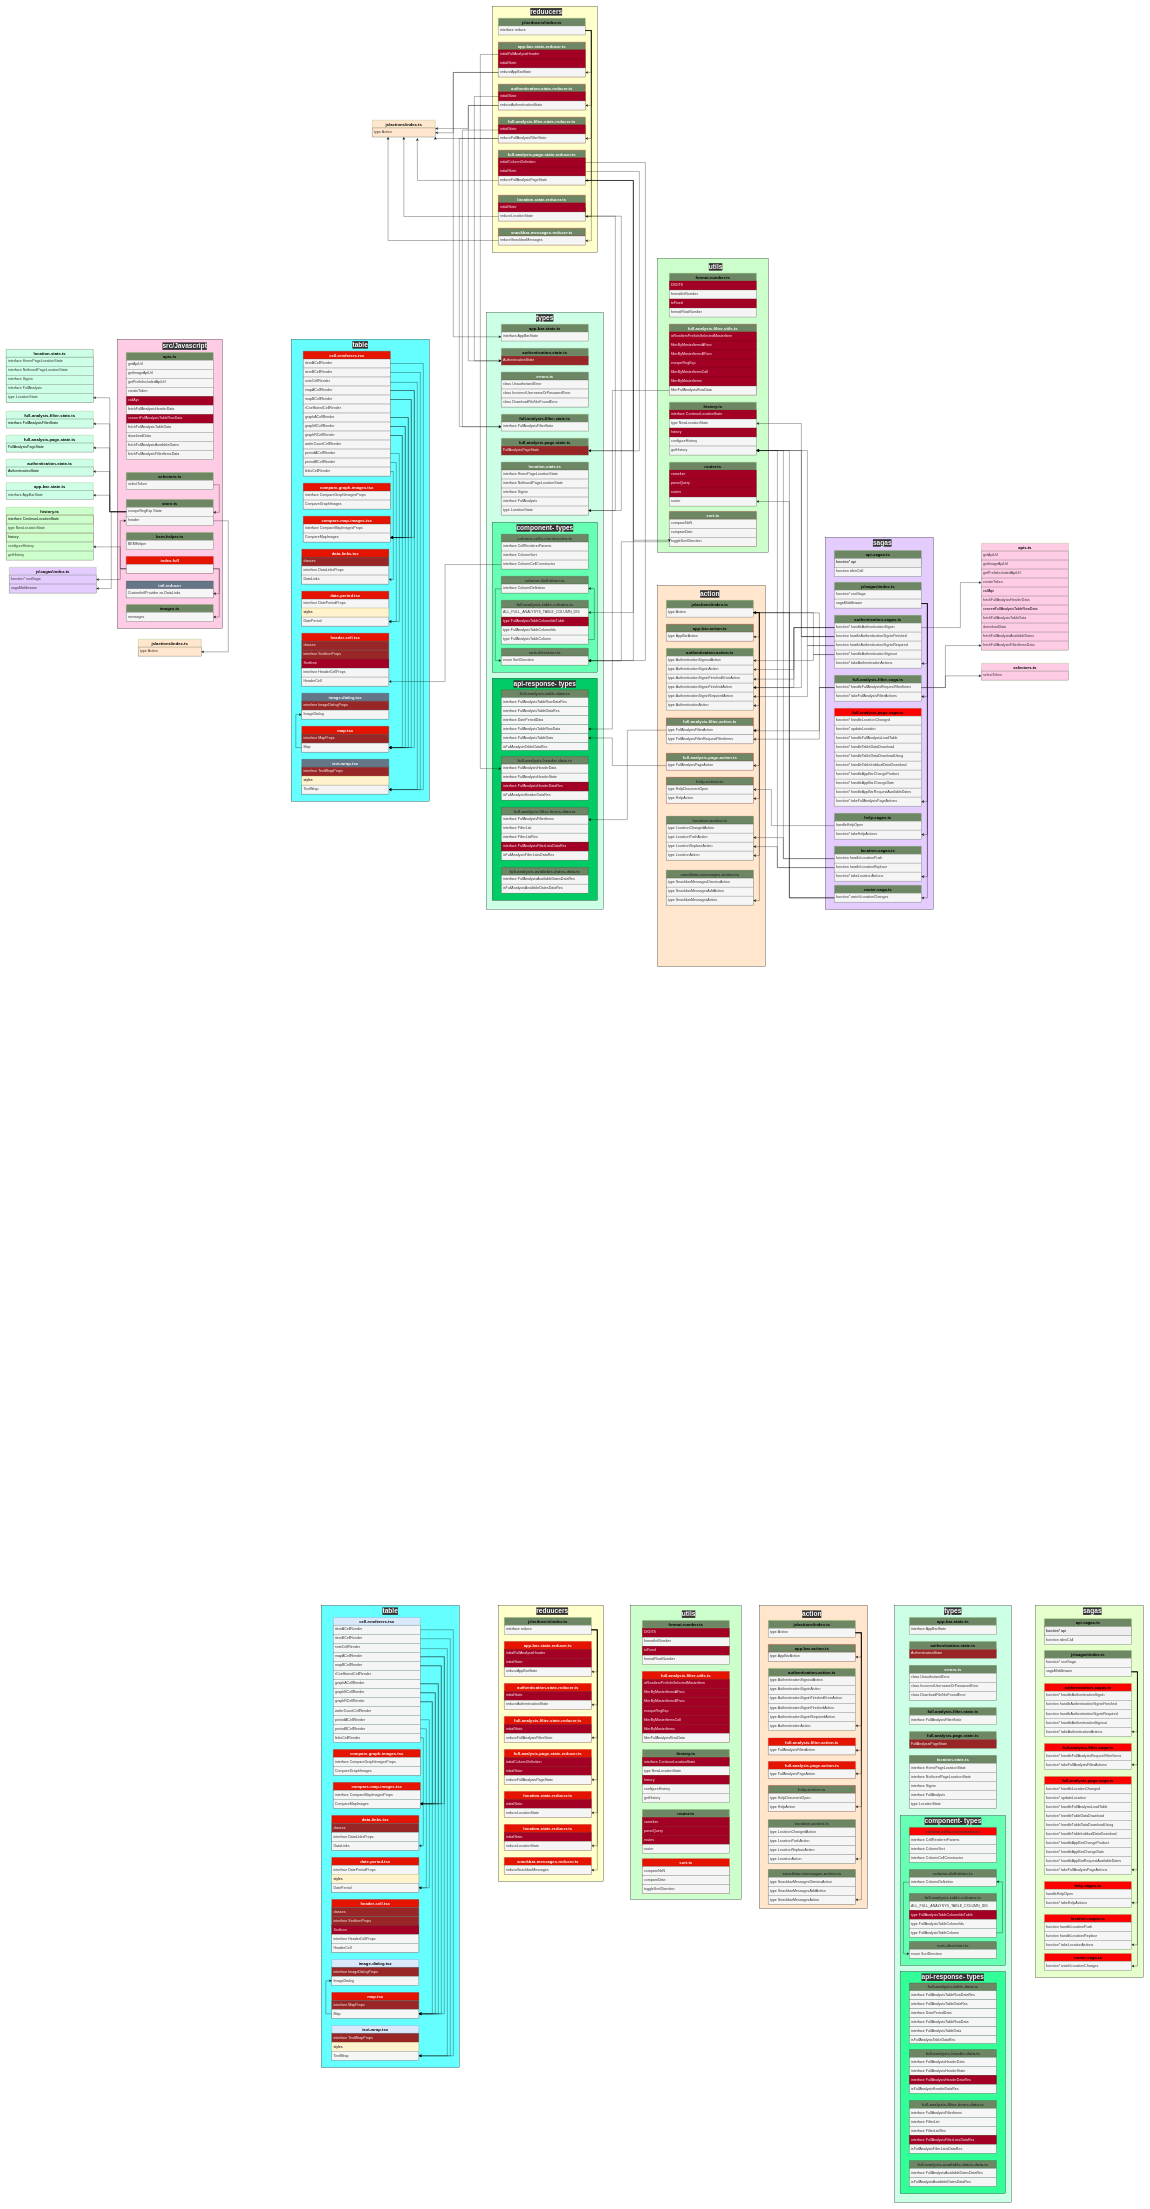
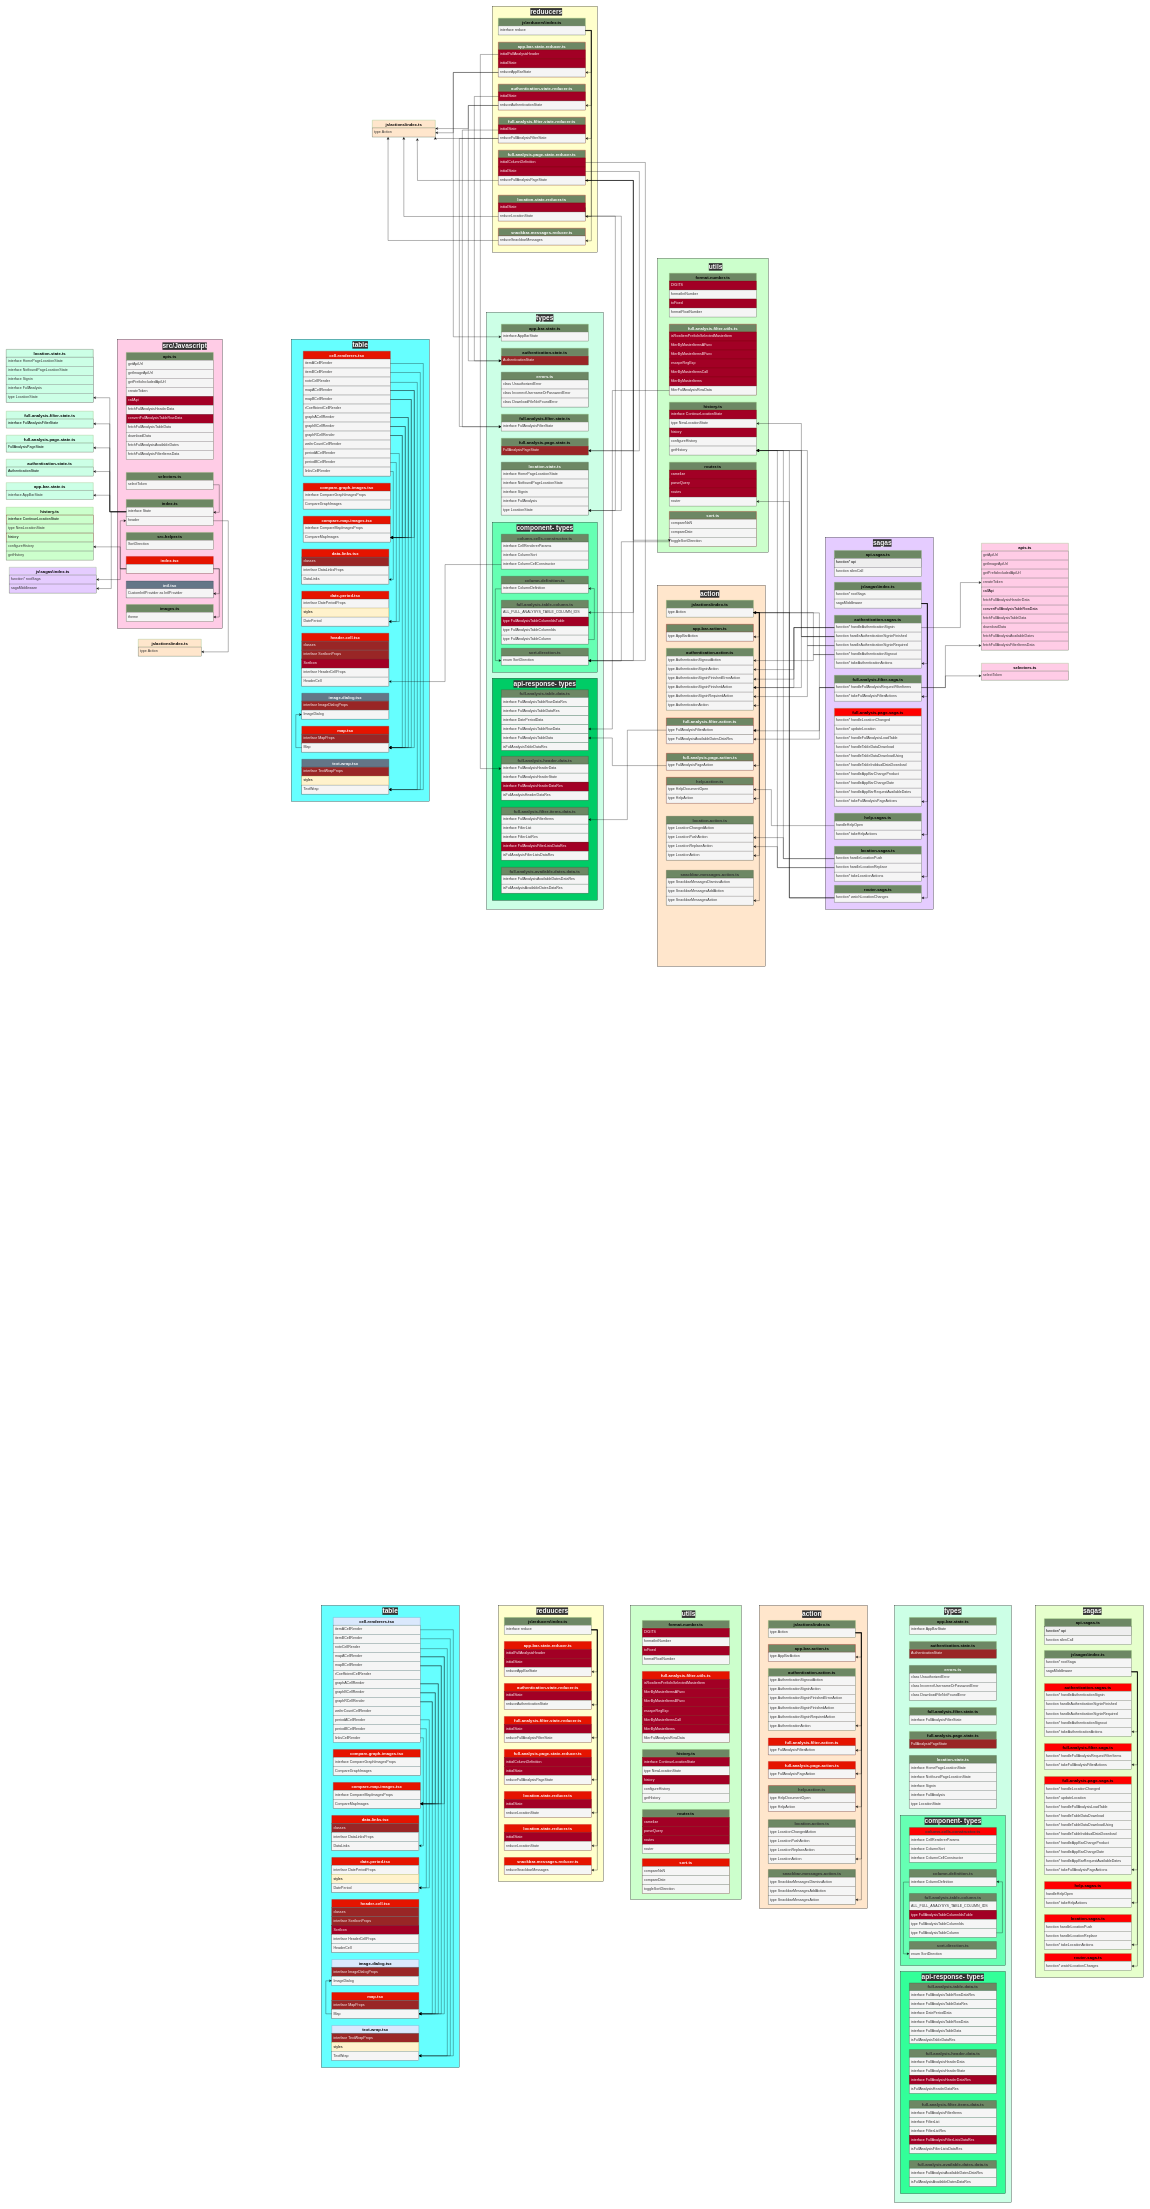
(170, 503) -> (170, 503)
(146, 511) -> (142, 511)
(170, 537) -> (170, 537)
(136, 544) -> (140, 544)
(170, 561) -> (170, 561)
(170, 585) -> (170, 585)
(158, 593) -> (160, 593)
(136, 616) -> (133, 616)
(705, 739) -> (703, 739)
